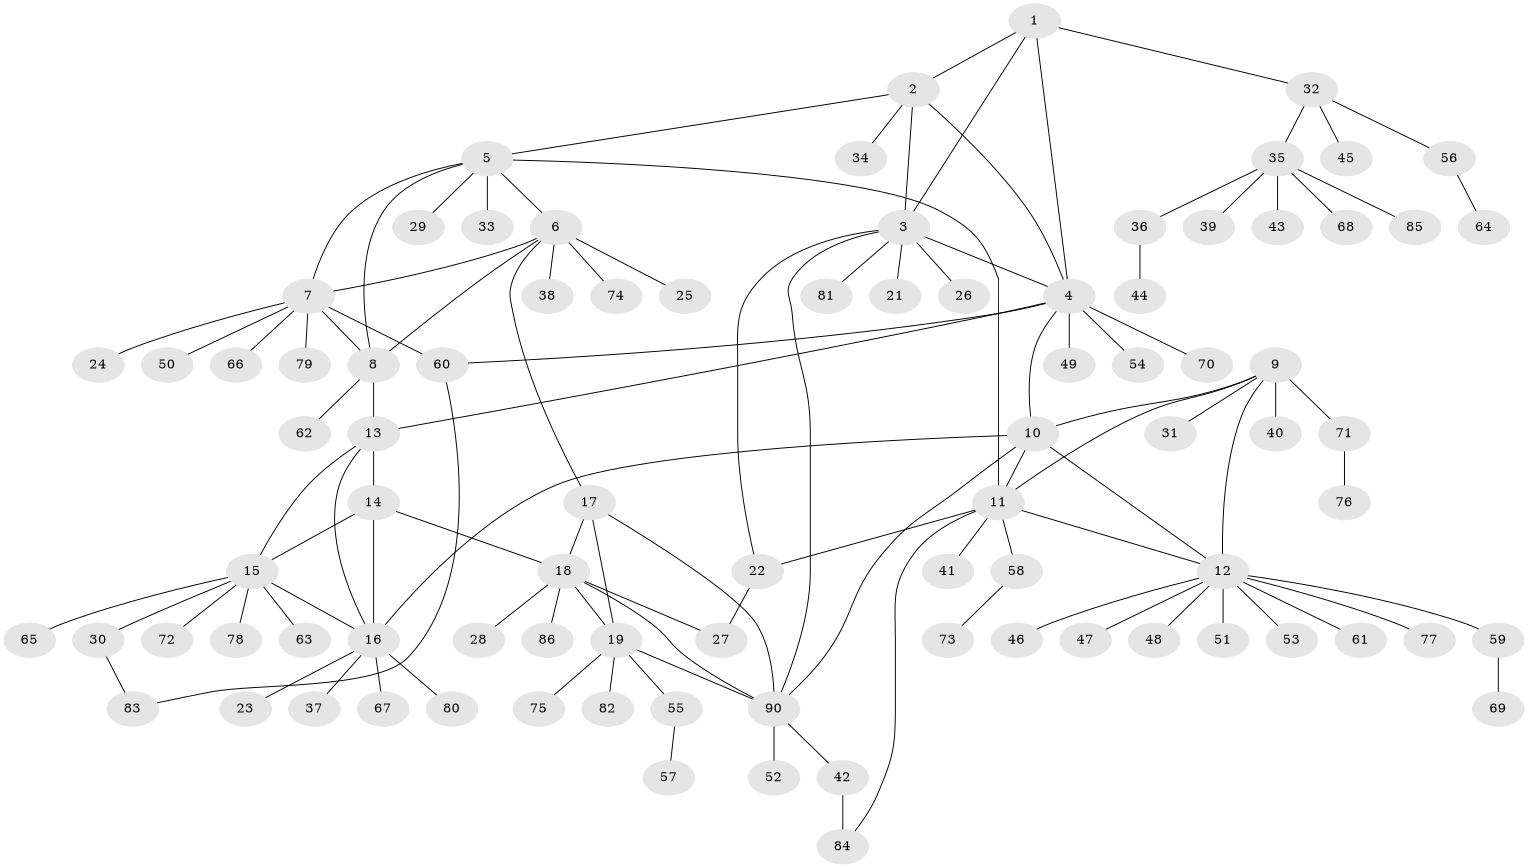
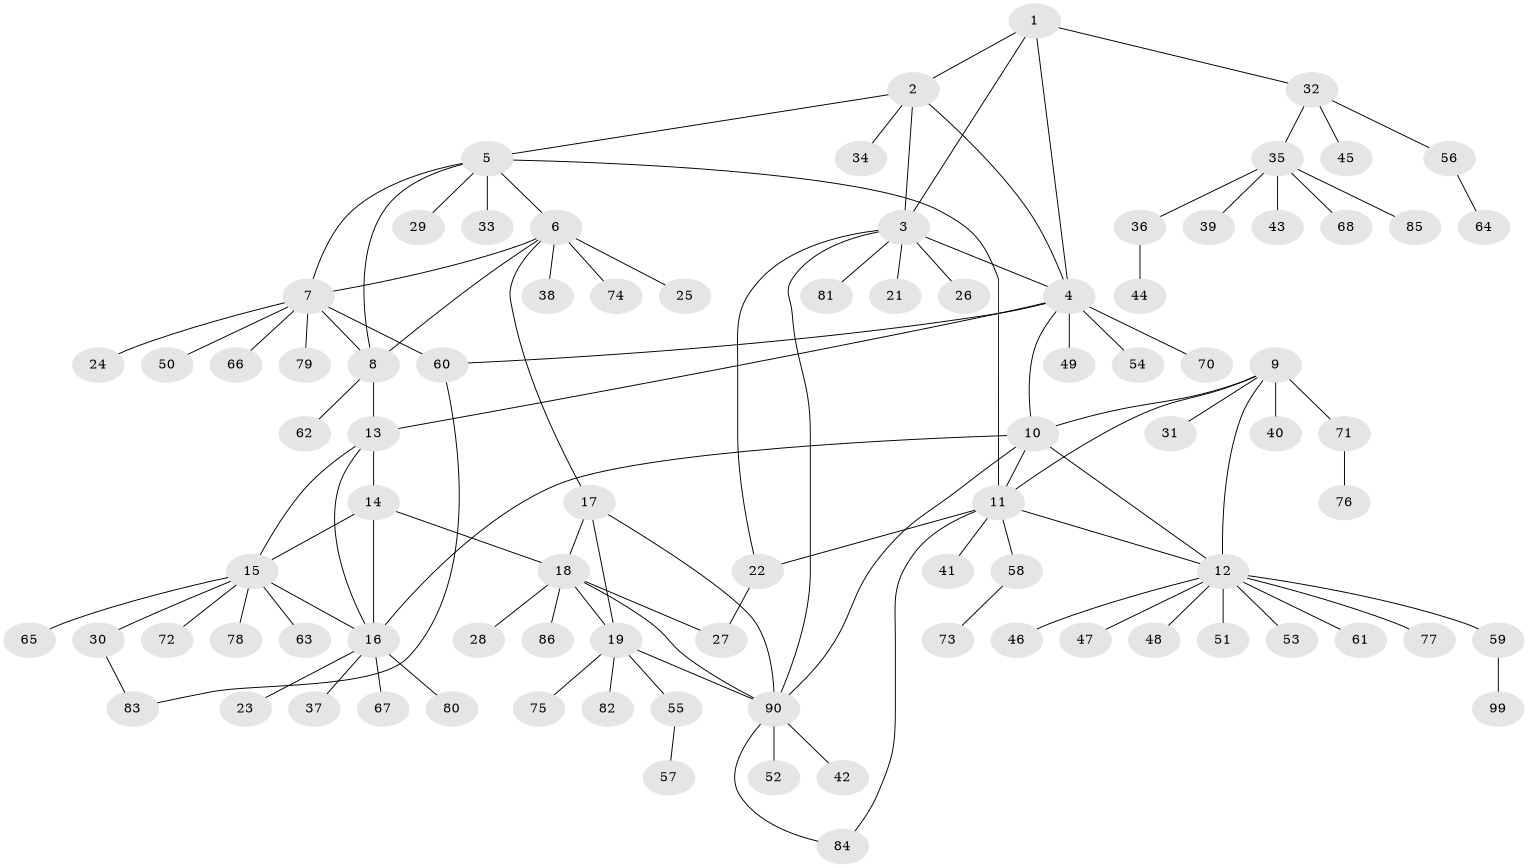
(1498, 709) -> (1498, 709)
(843, 812) -> (744, 801)
